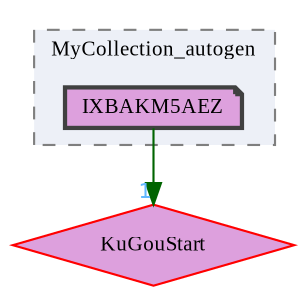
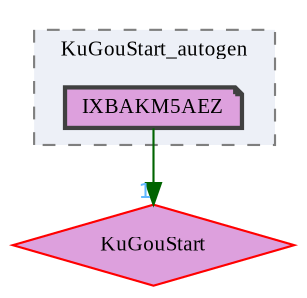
(155, 50) -> (155, 50)
